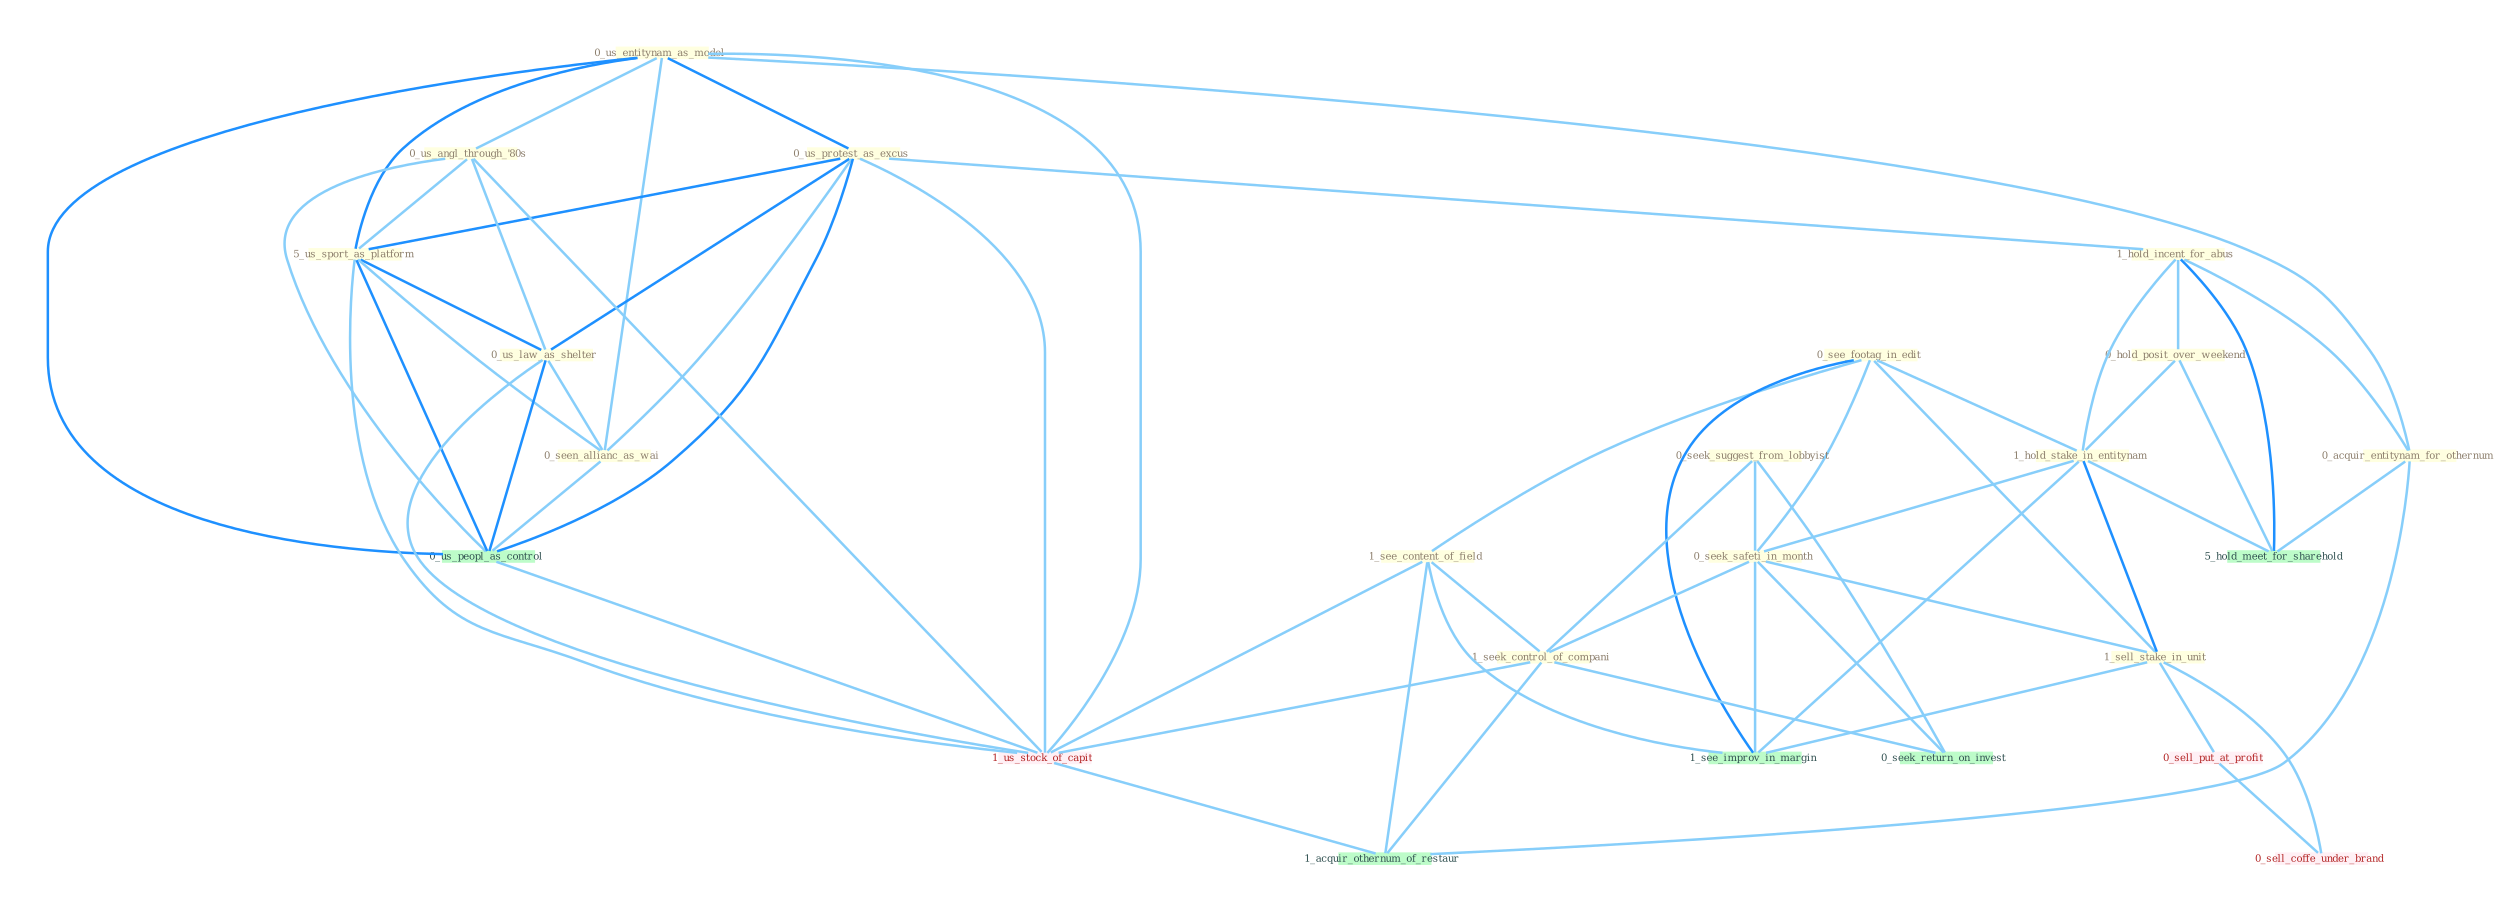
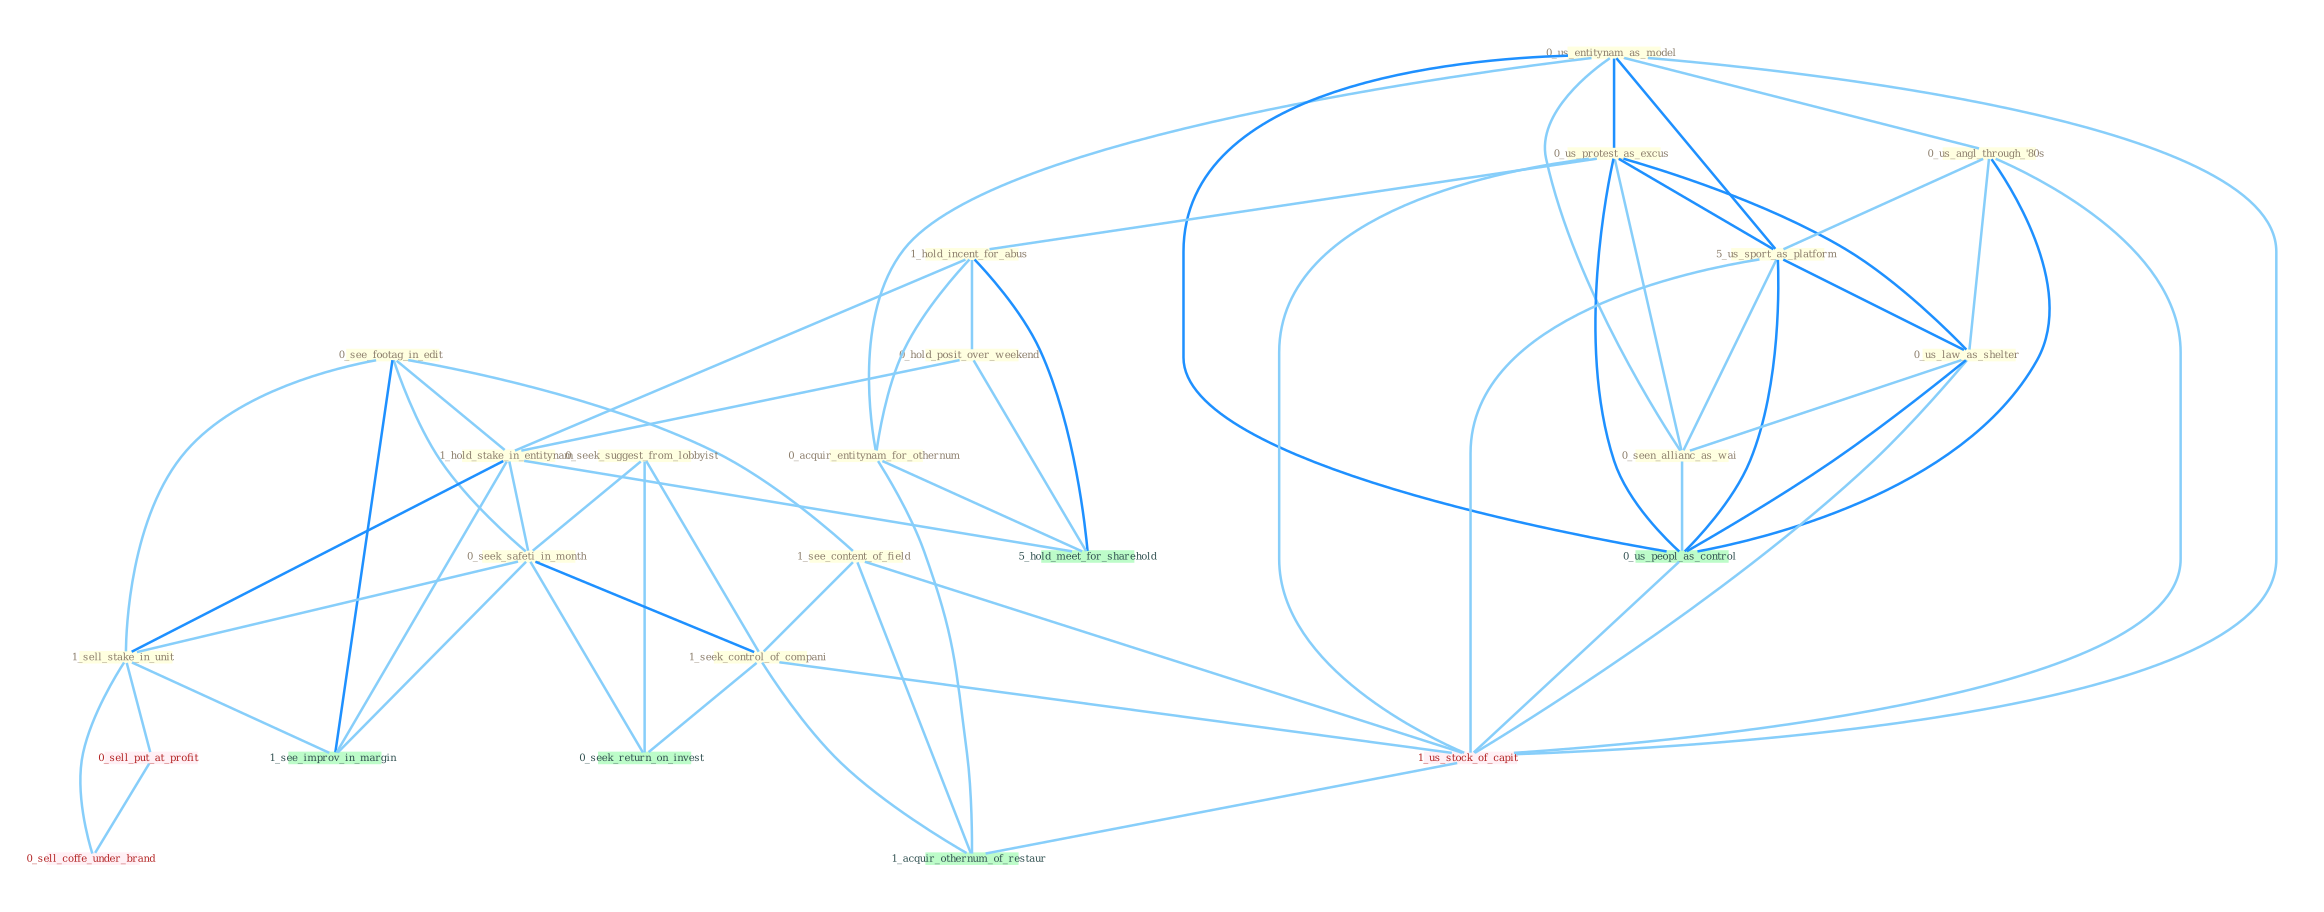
(315, 327) -> (1977, 430)
(1649, 607) -> (628, 600)
(1540, 704) -> none
